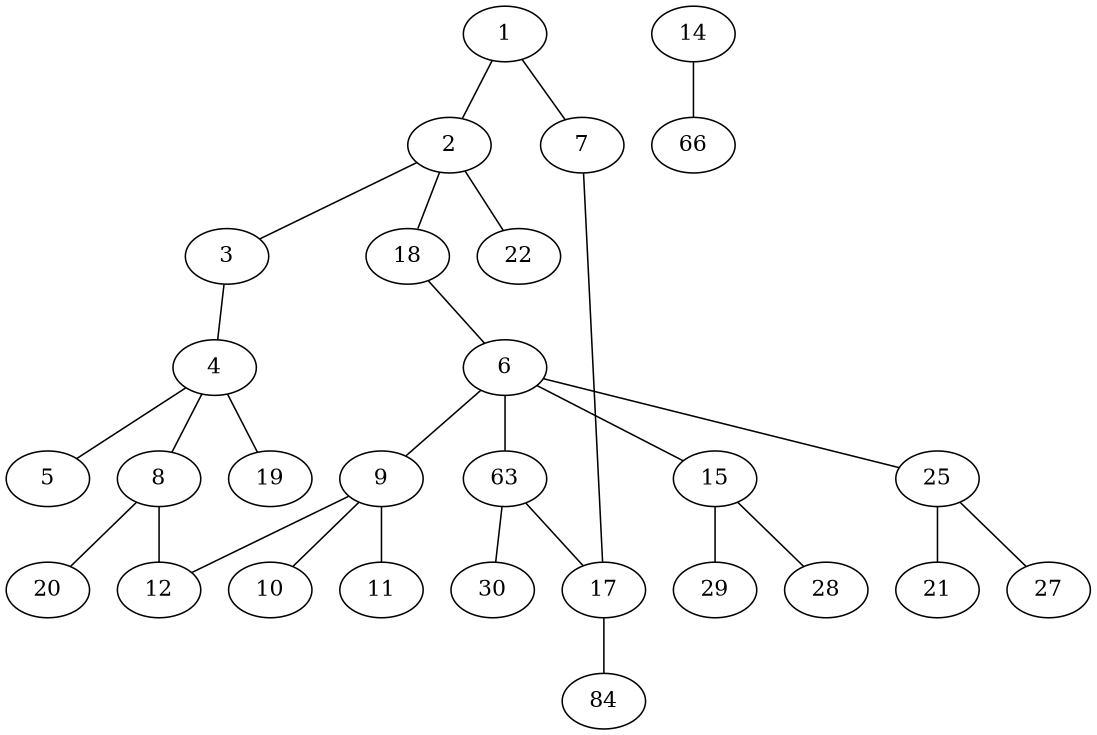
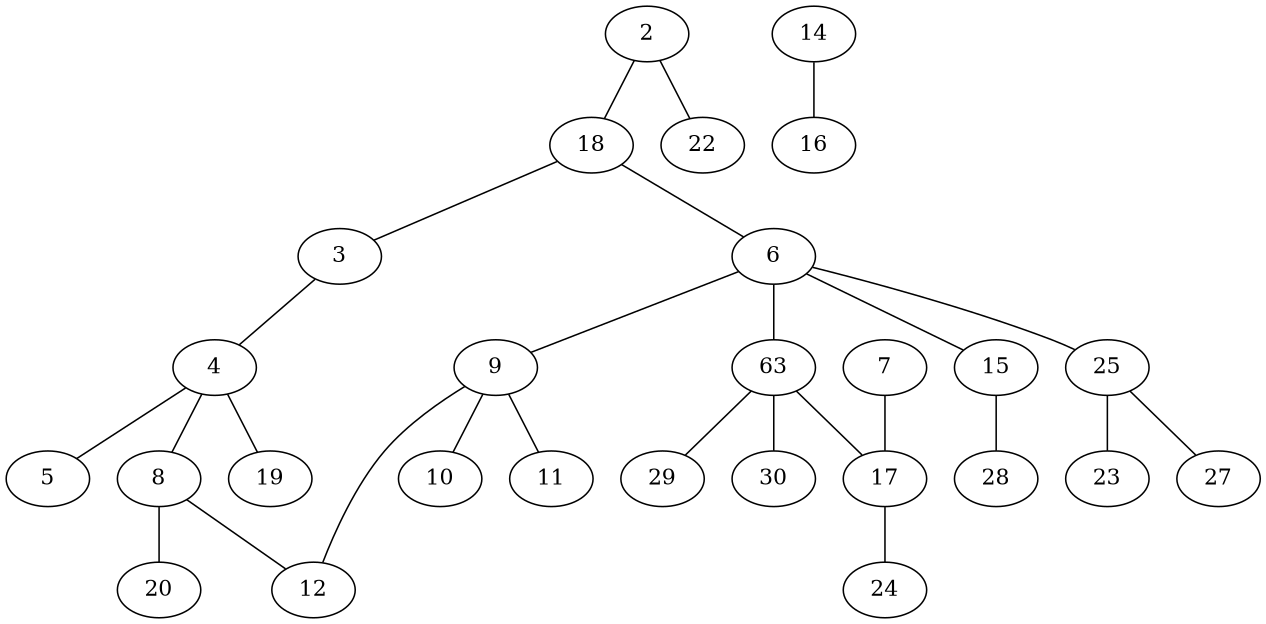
(505, 34) -> none
(693, 145) -> (814, 145)
(338, 201) -> (465, 201)
(715, 535) -> (718, 423)
(937, 590) -> (1107, 479)
(604, 701) -> (885, 590)
